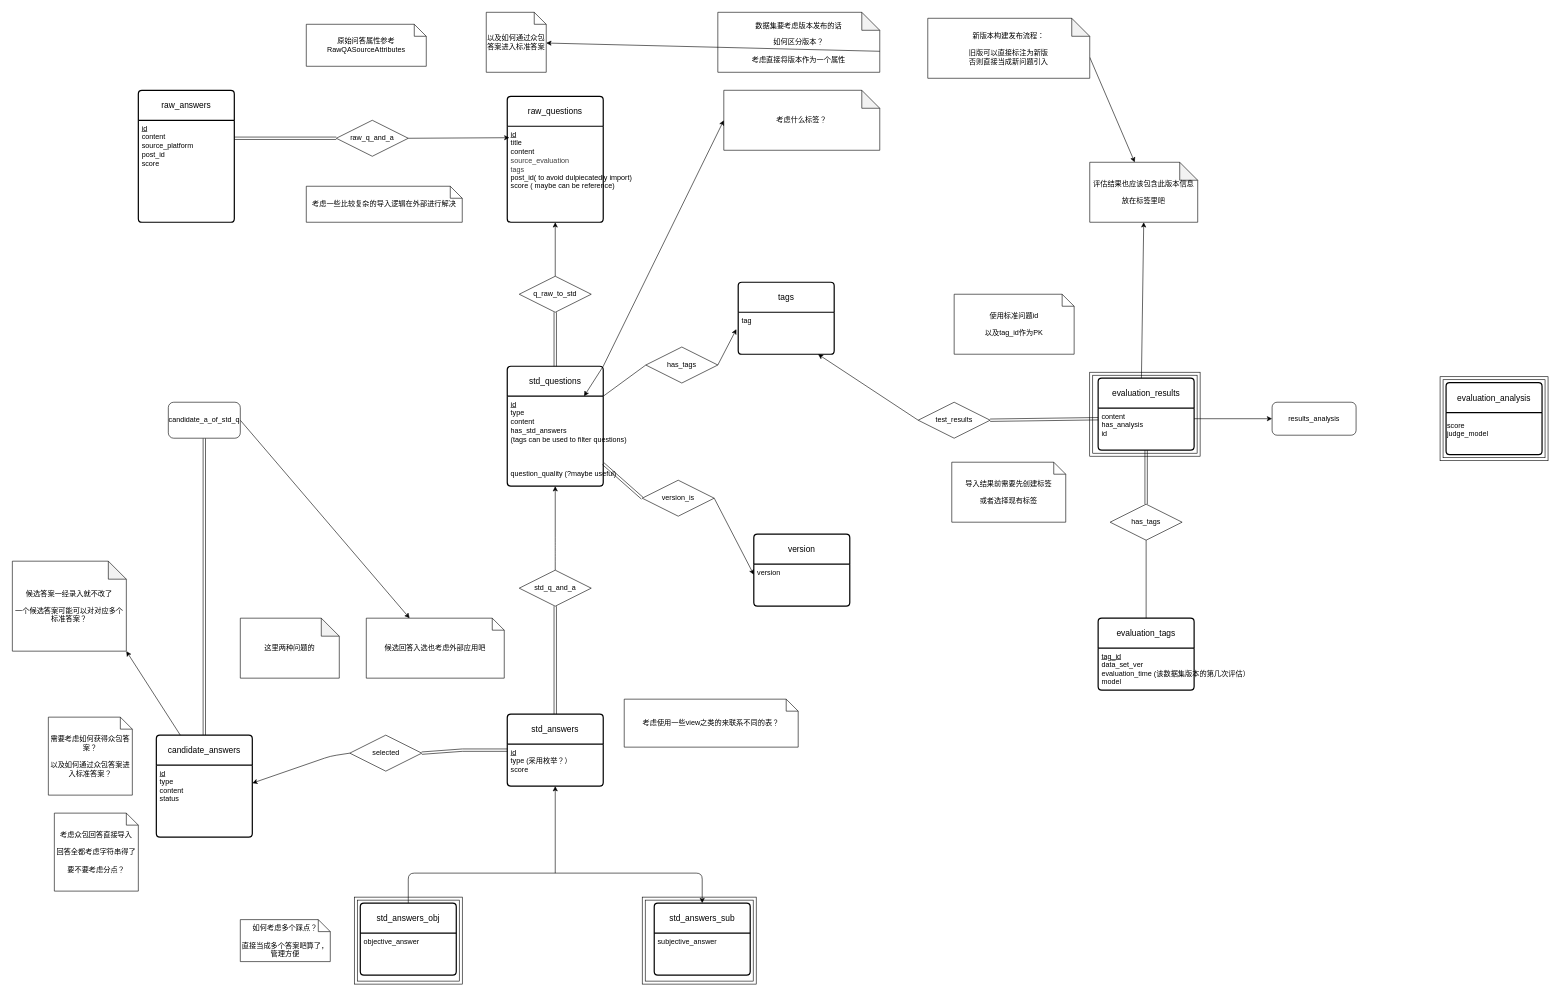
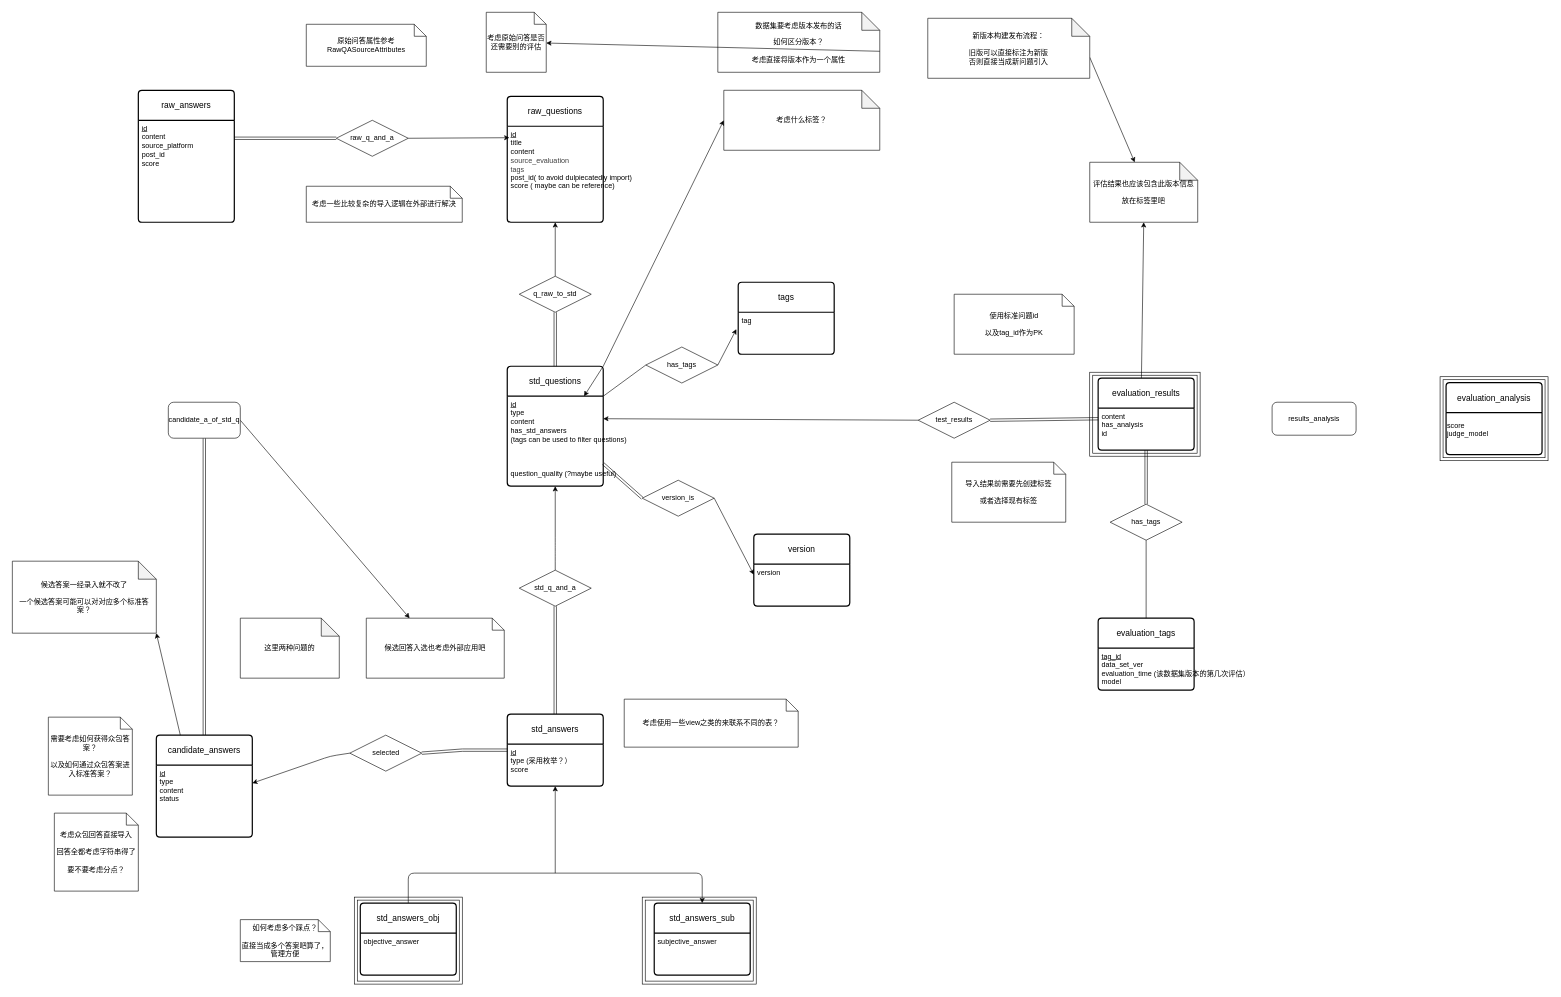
(516, 42) -> (516, 42)
(870, 388) -> (769, 420)
(1266, 419) -> none
(69, 606) -> (84, 597)
